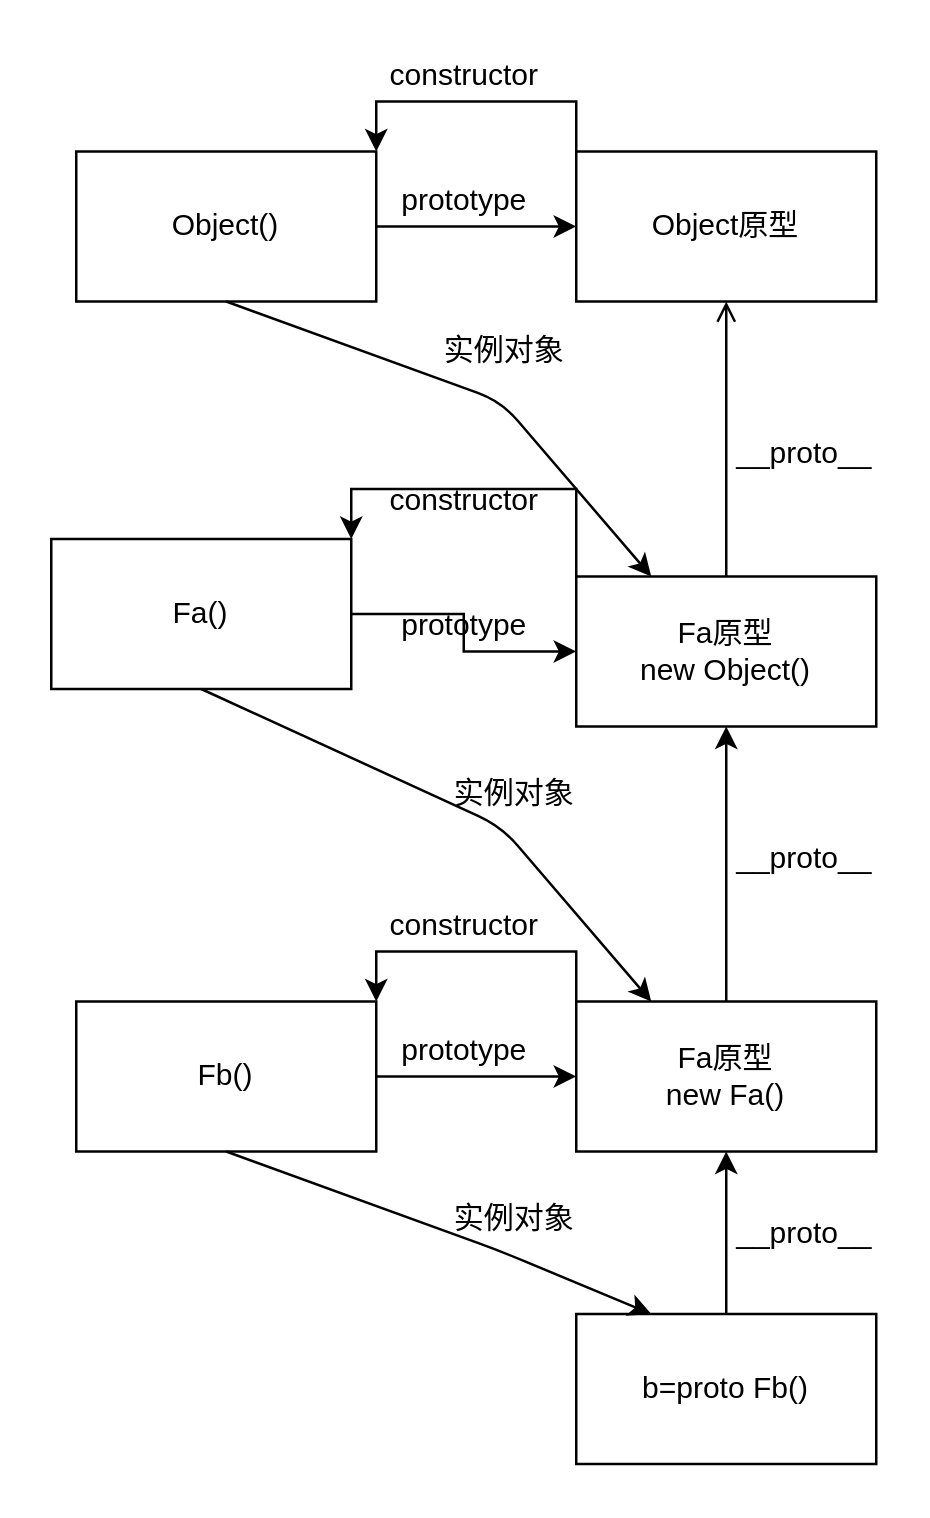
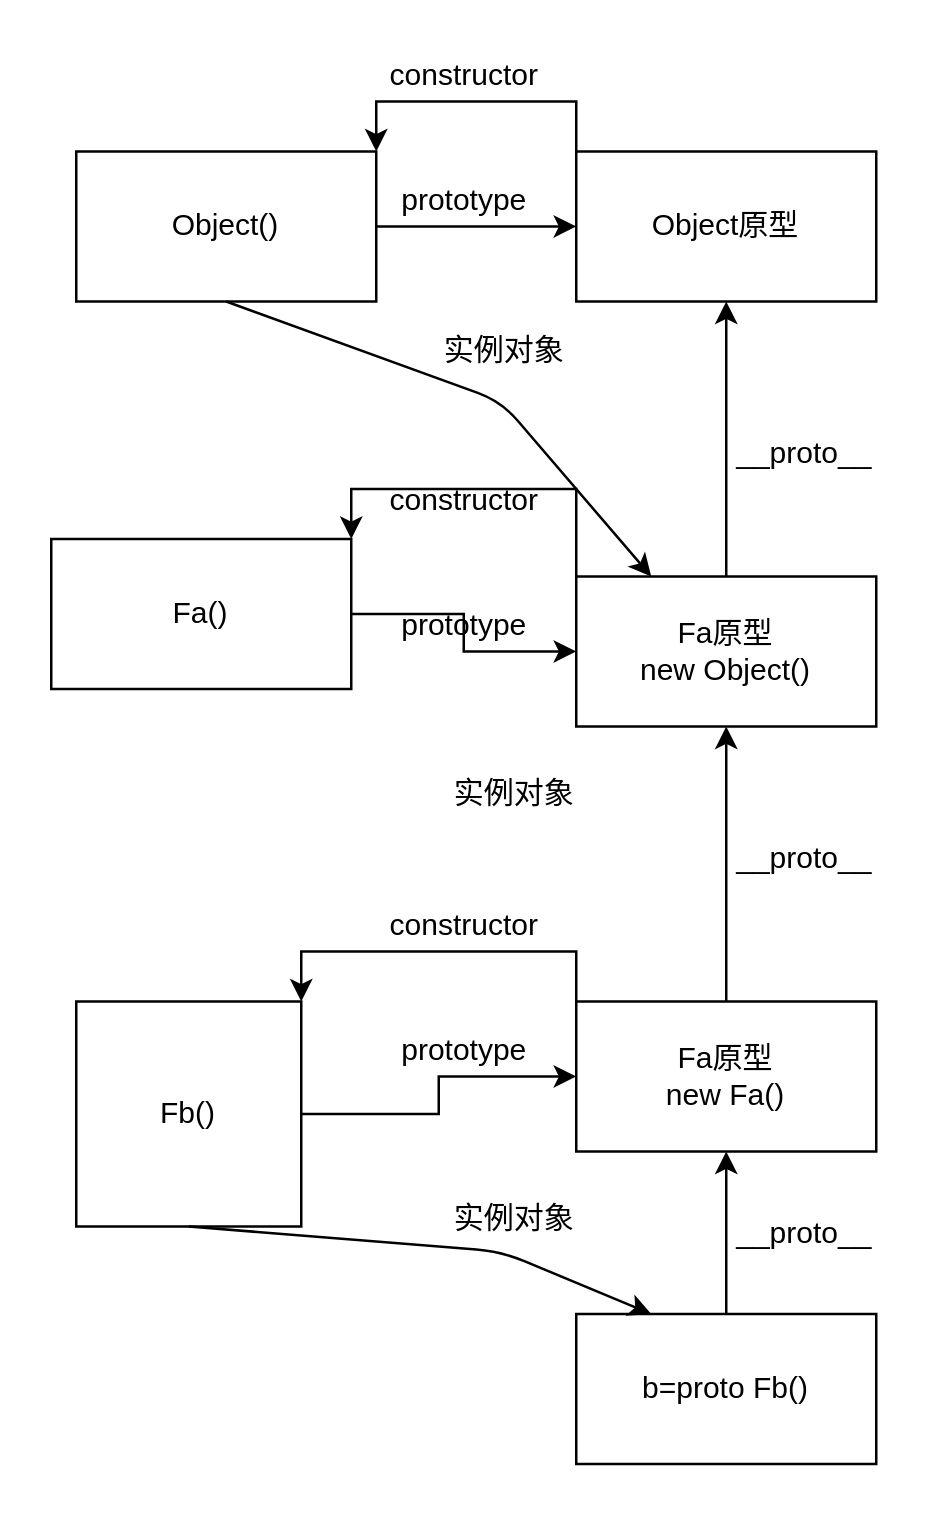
(726, 315) -> (726, 319)
(444, 800) -> none
(226, 1076) -> (189, 1114)
